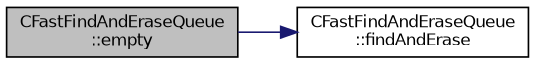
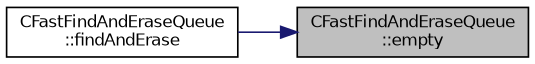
(259, 32) -> (259, 32)
